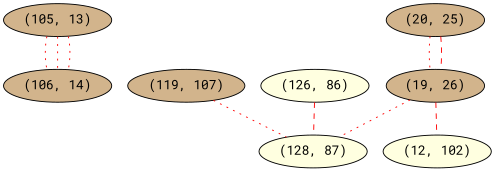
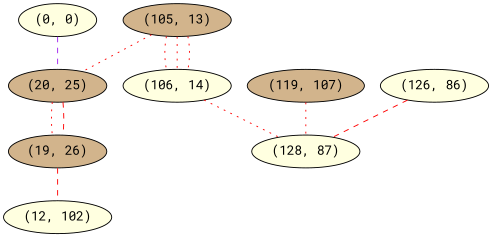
none -> (58, 20)
none -> (117, 53)
(58, 86) -> (177, 86)
(375, 118) -> (242, 119)
